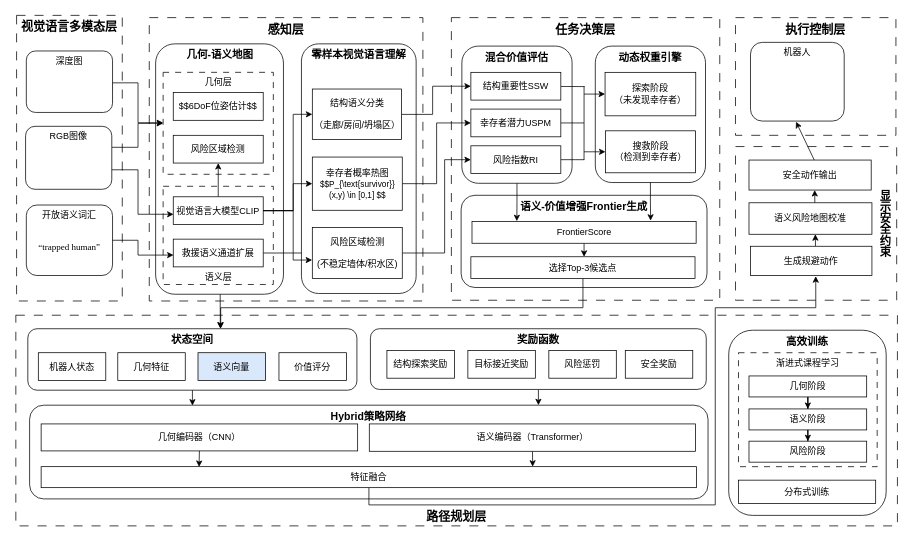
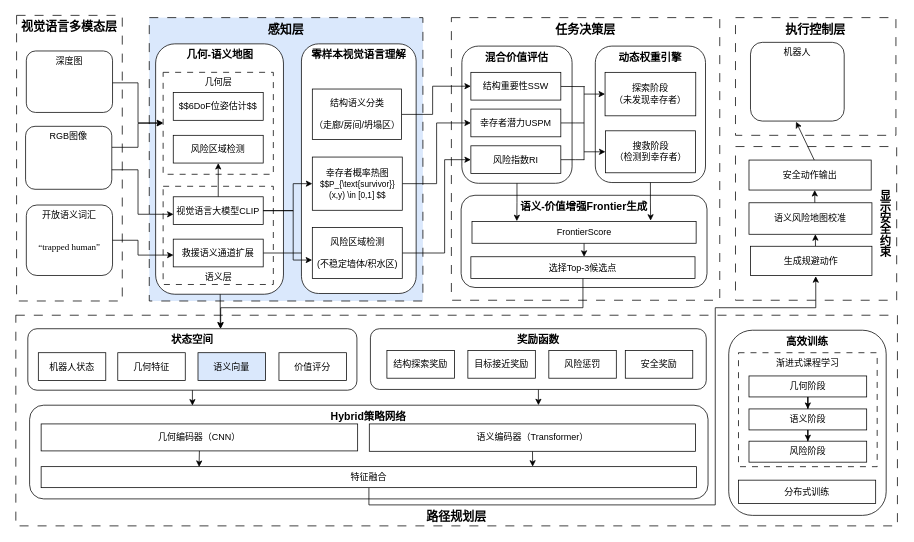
(293, 140) -> none
(286, 159) -> (286, 159)
